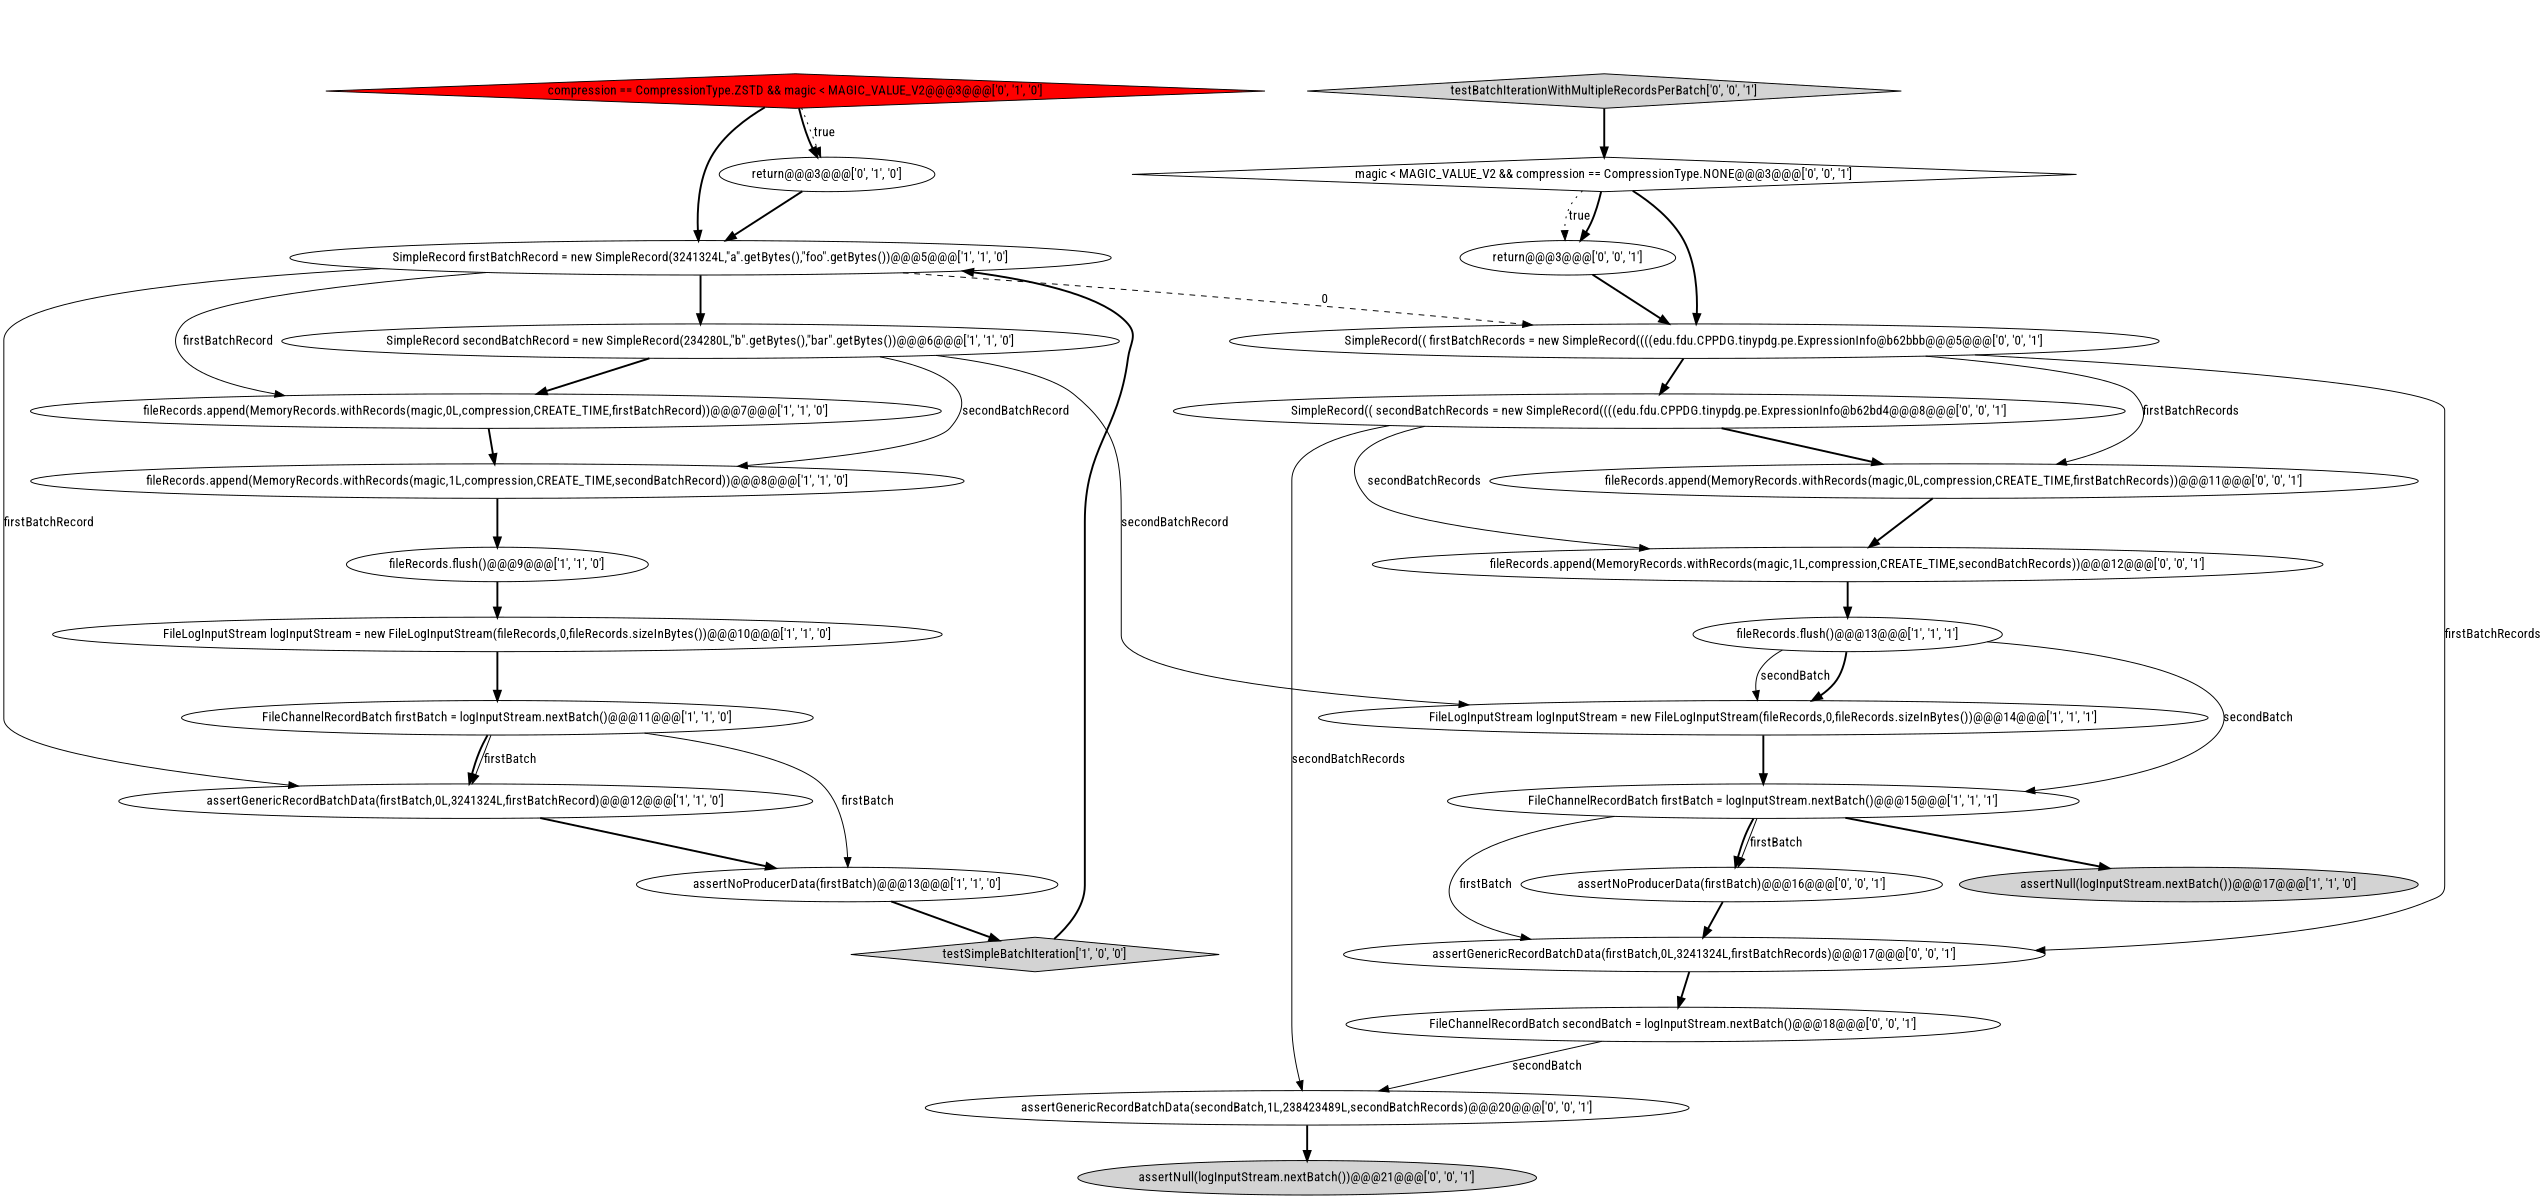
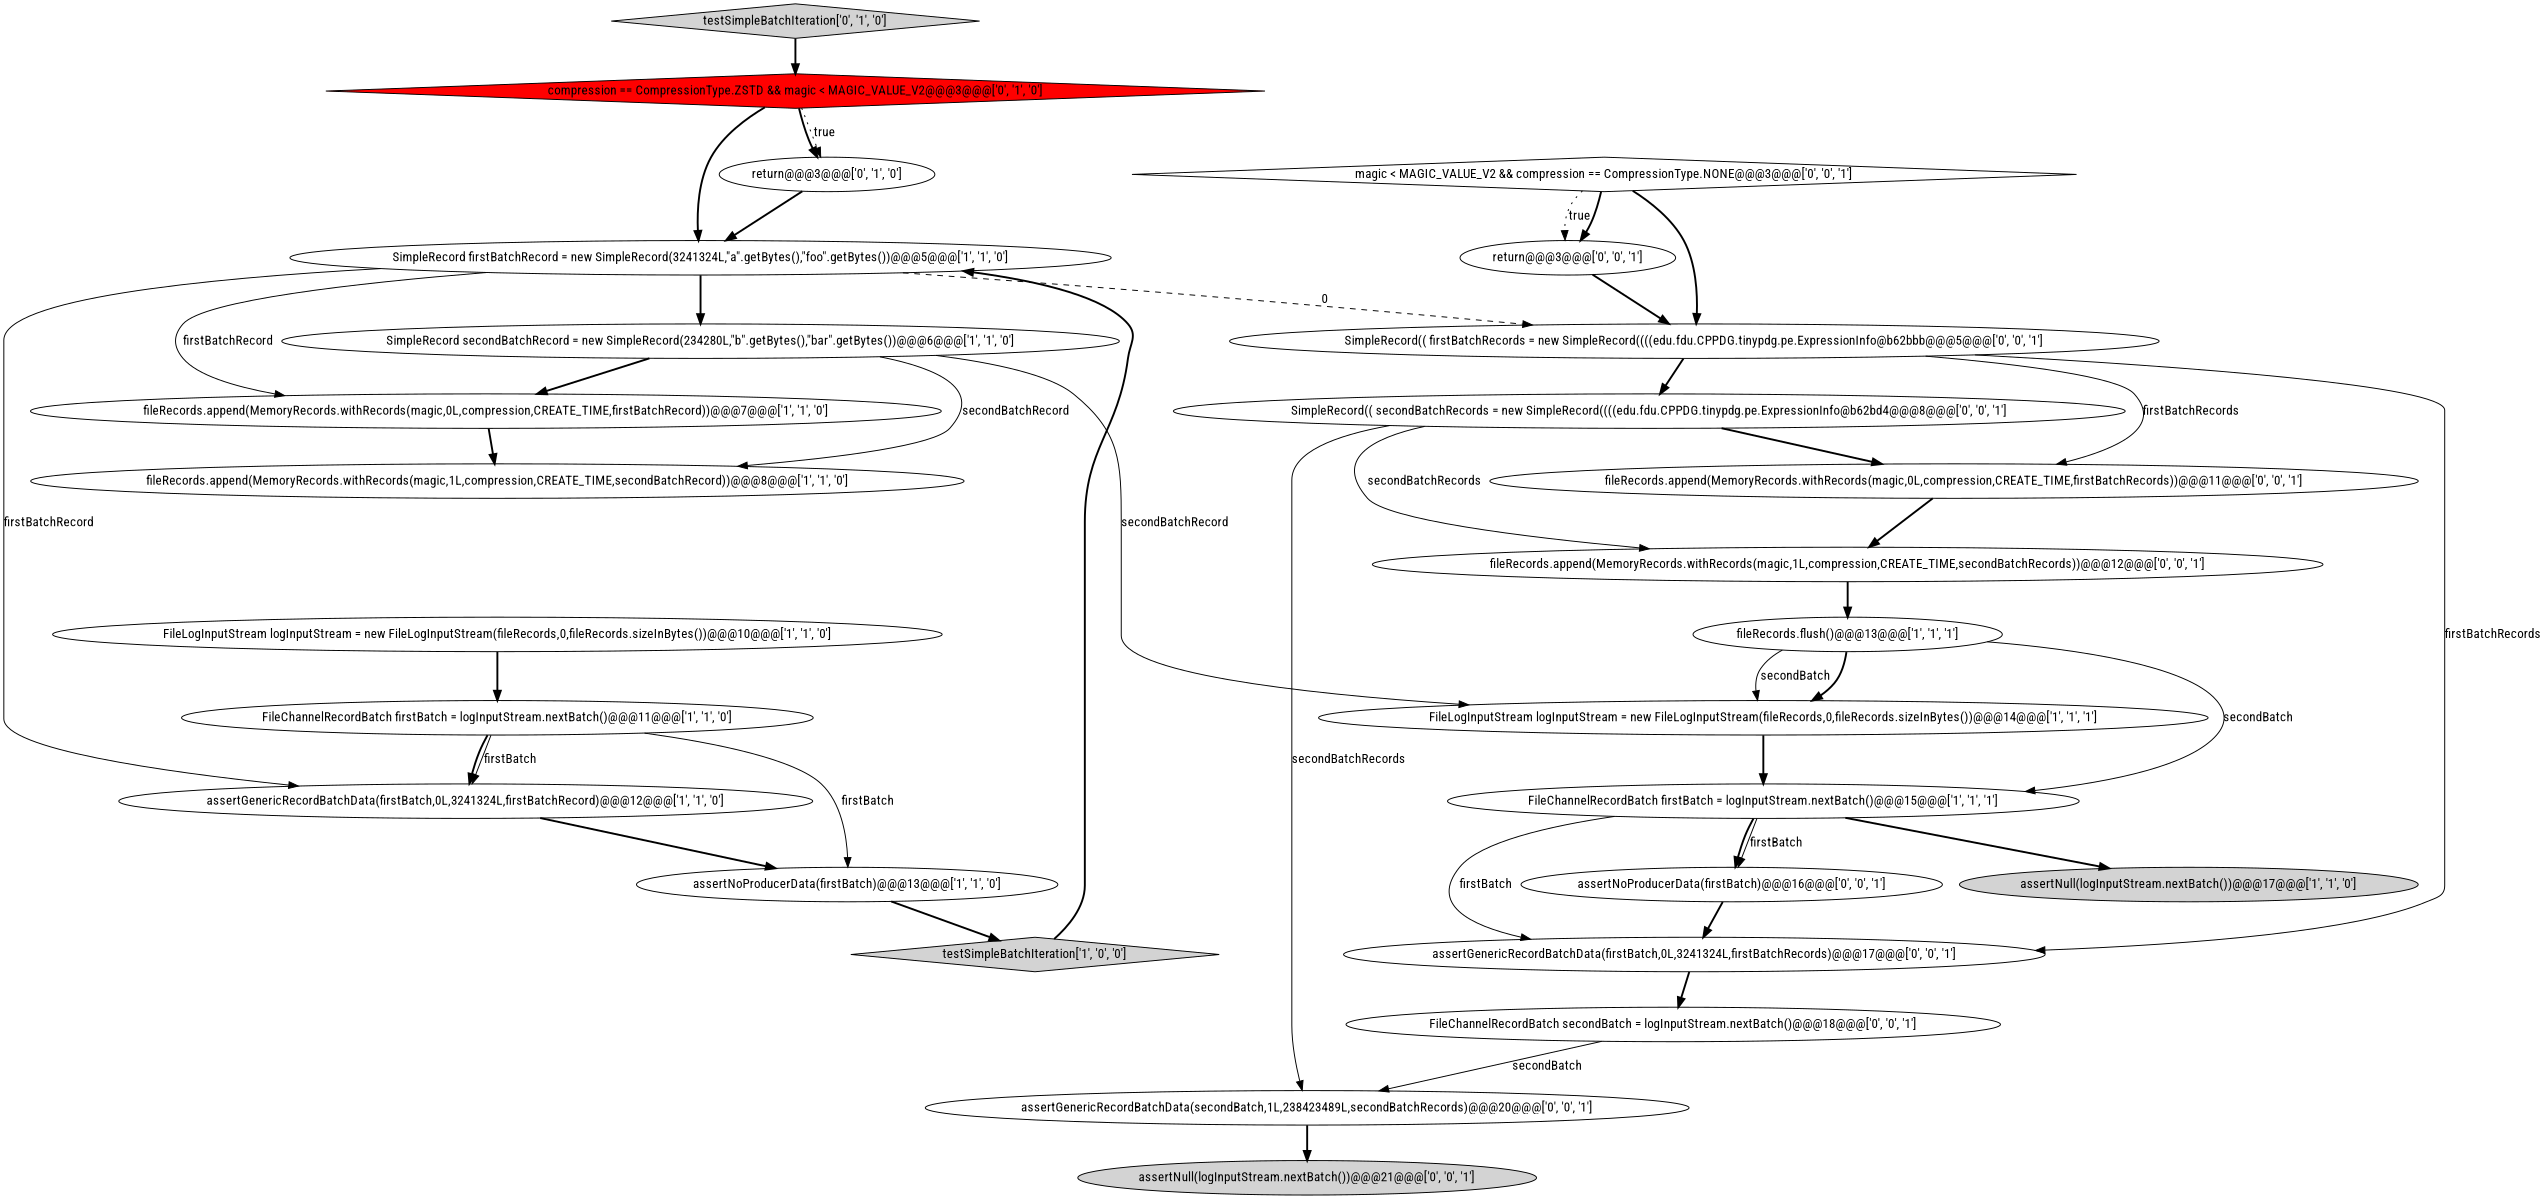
none -> (795, 21)
(1604, 91) -> none
(497, 564) -> none
